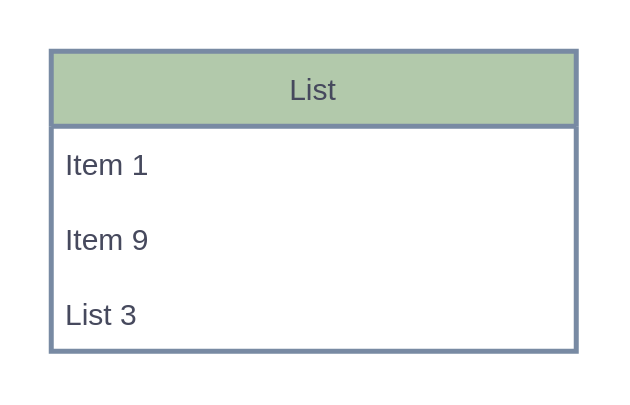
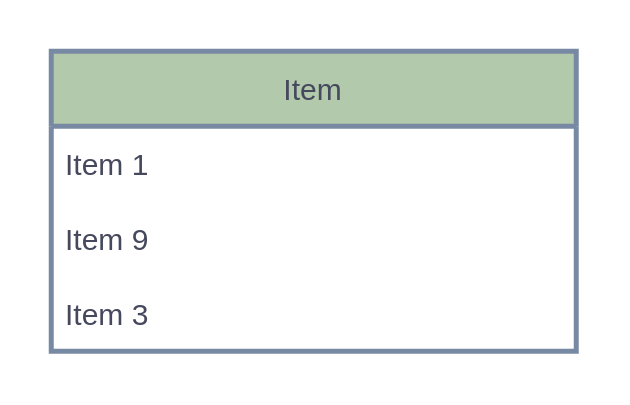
(313, 90) -> (313, 90)
(108, 315) -> (112, 315)
